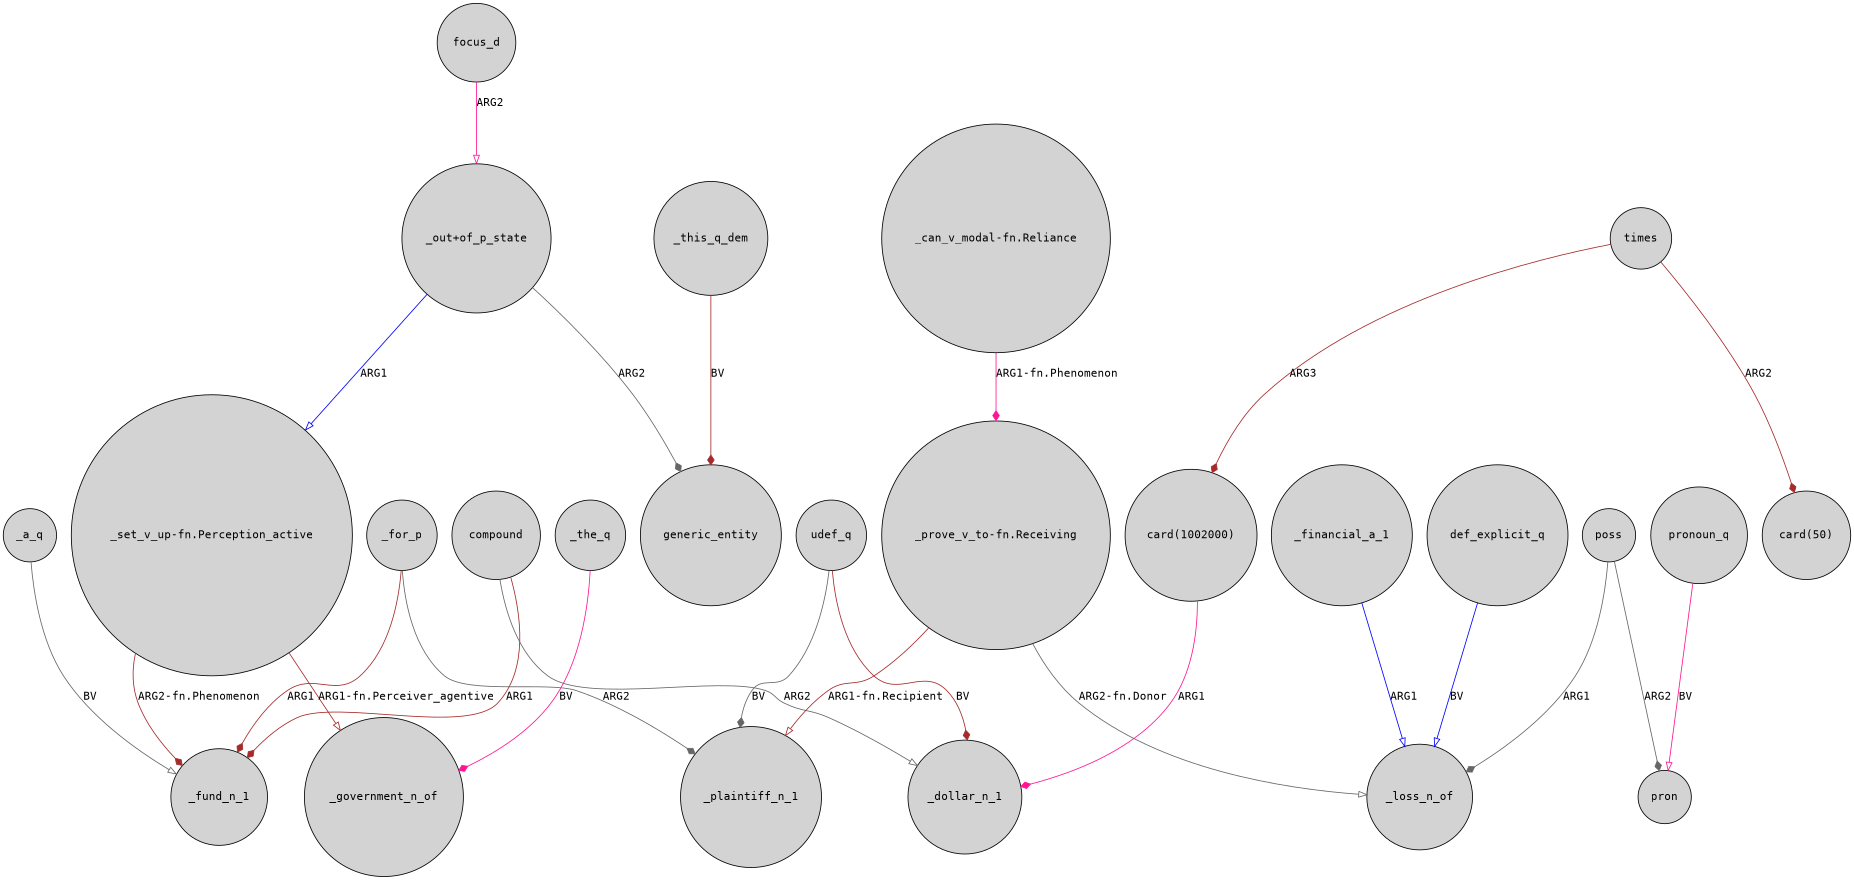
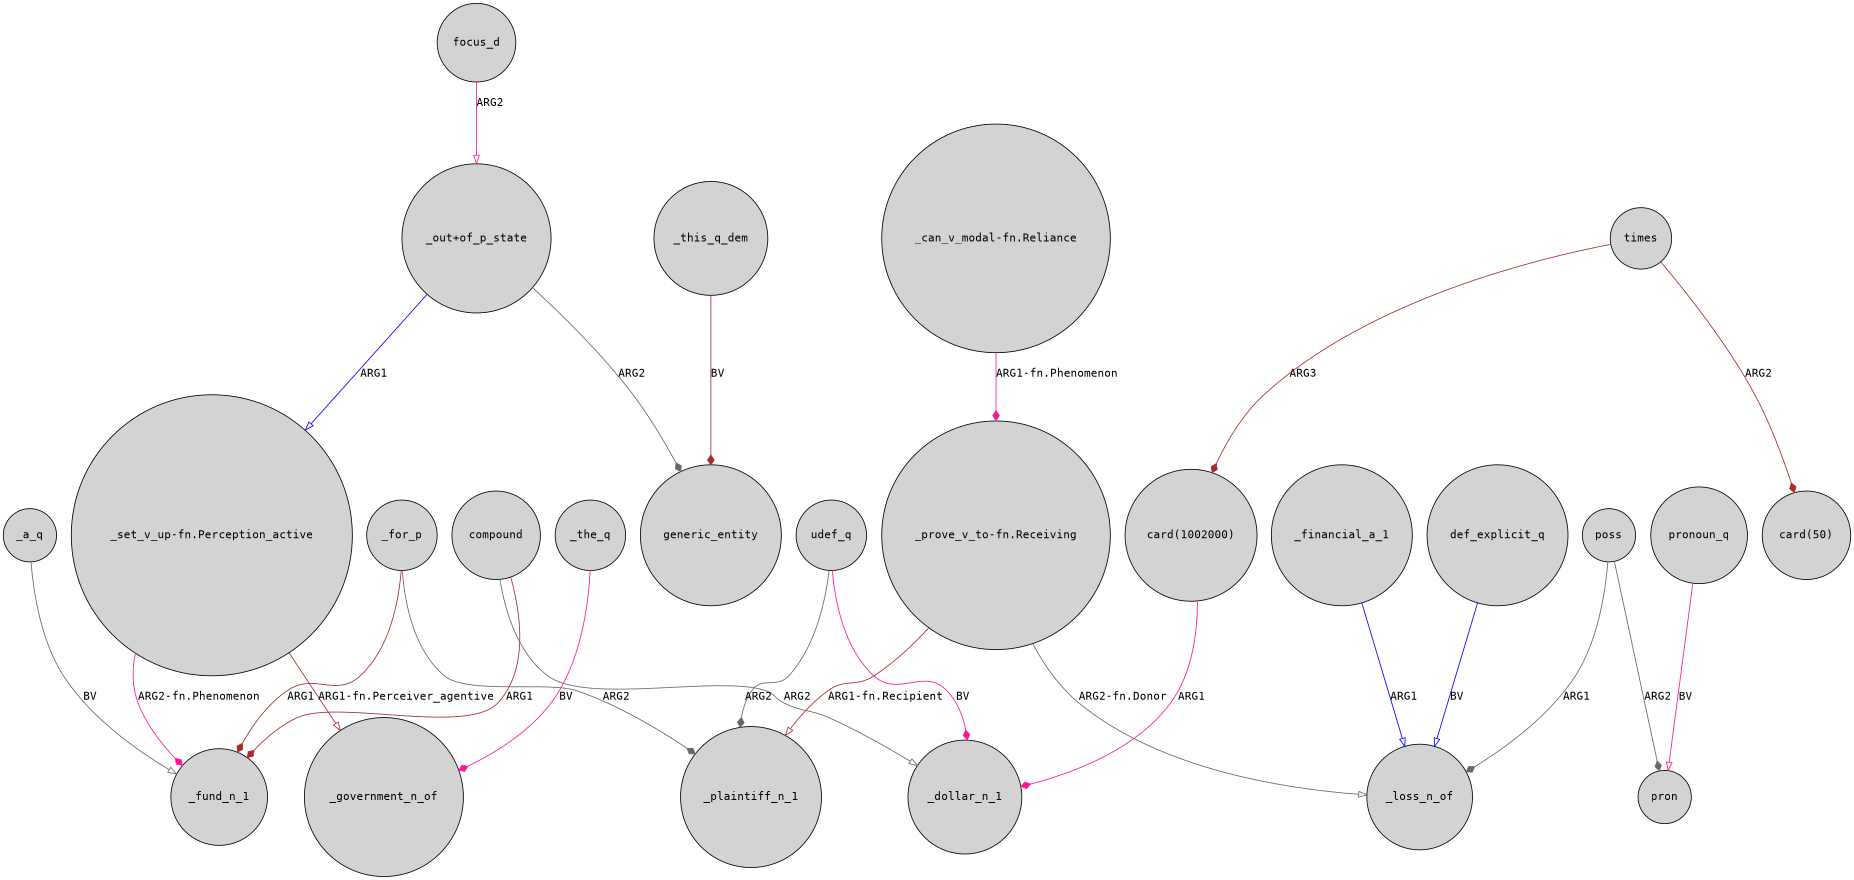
(882, 681) -> (882, 681)
(759, 697) -> (759, 697)
(141, 711) -> (141, 711)
